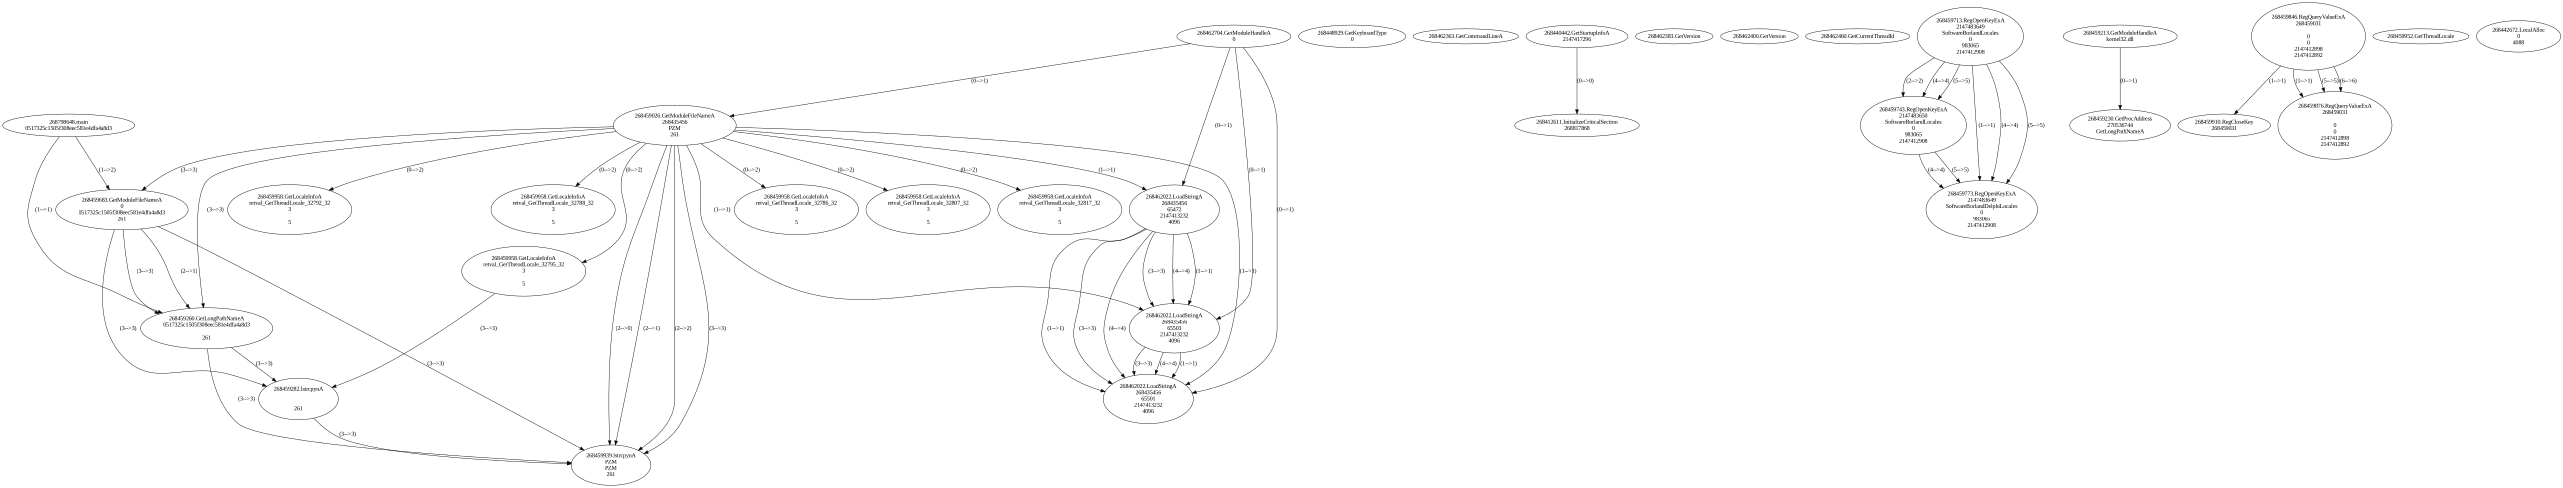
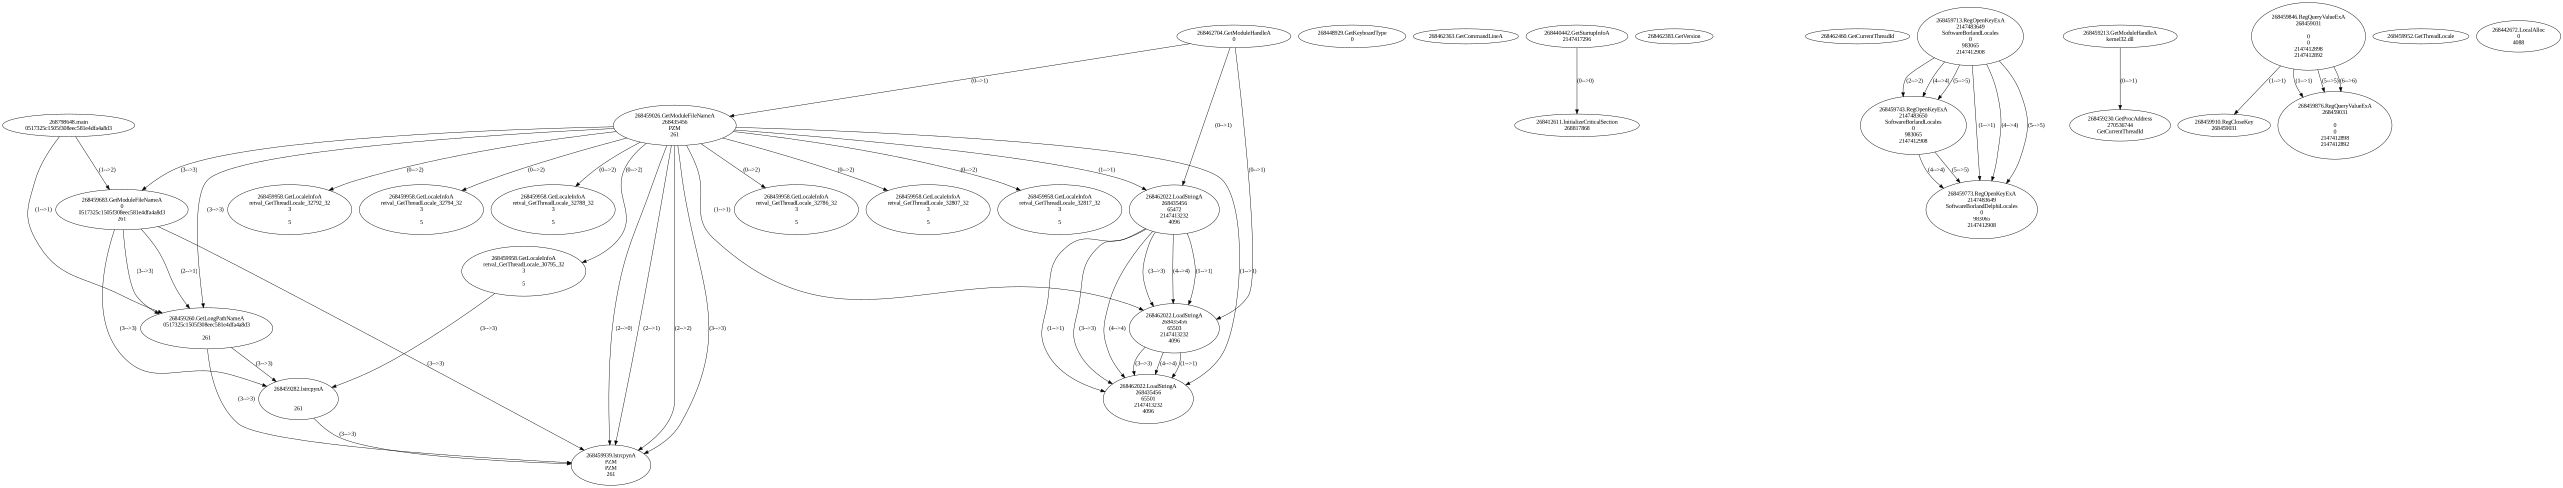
(1759, 36) -> none
(2120, 125) -> (2120, 125)
none -> (421, 210)
(1277, 239) -> none
(524, 271) -> (524, 271)
